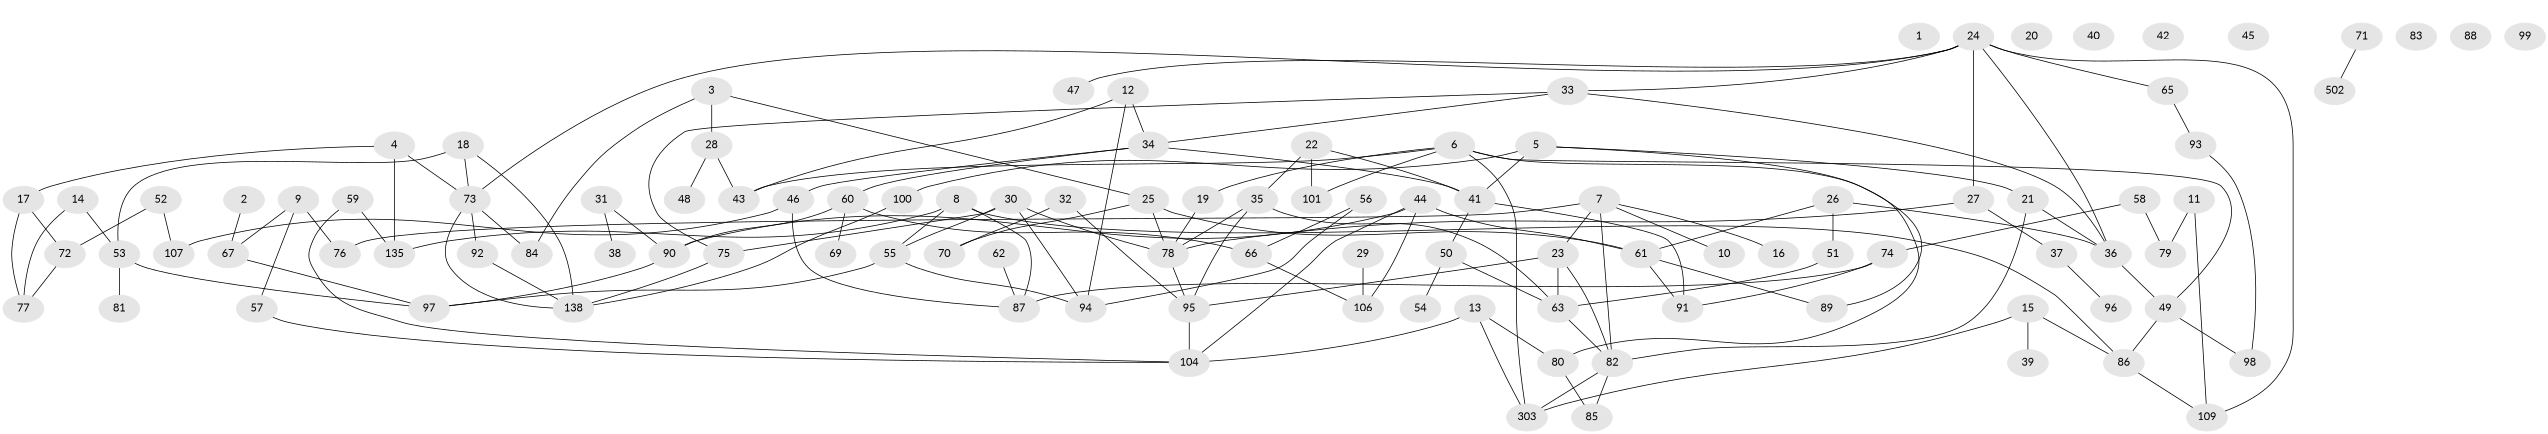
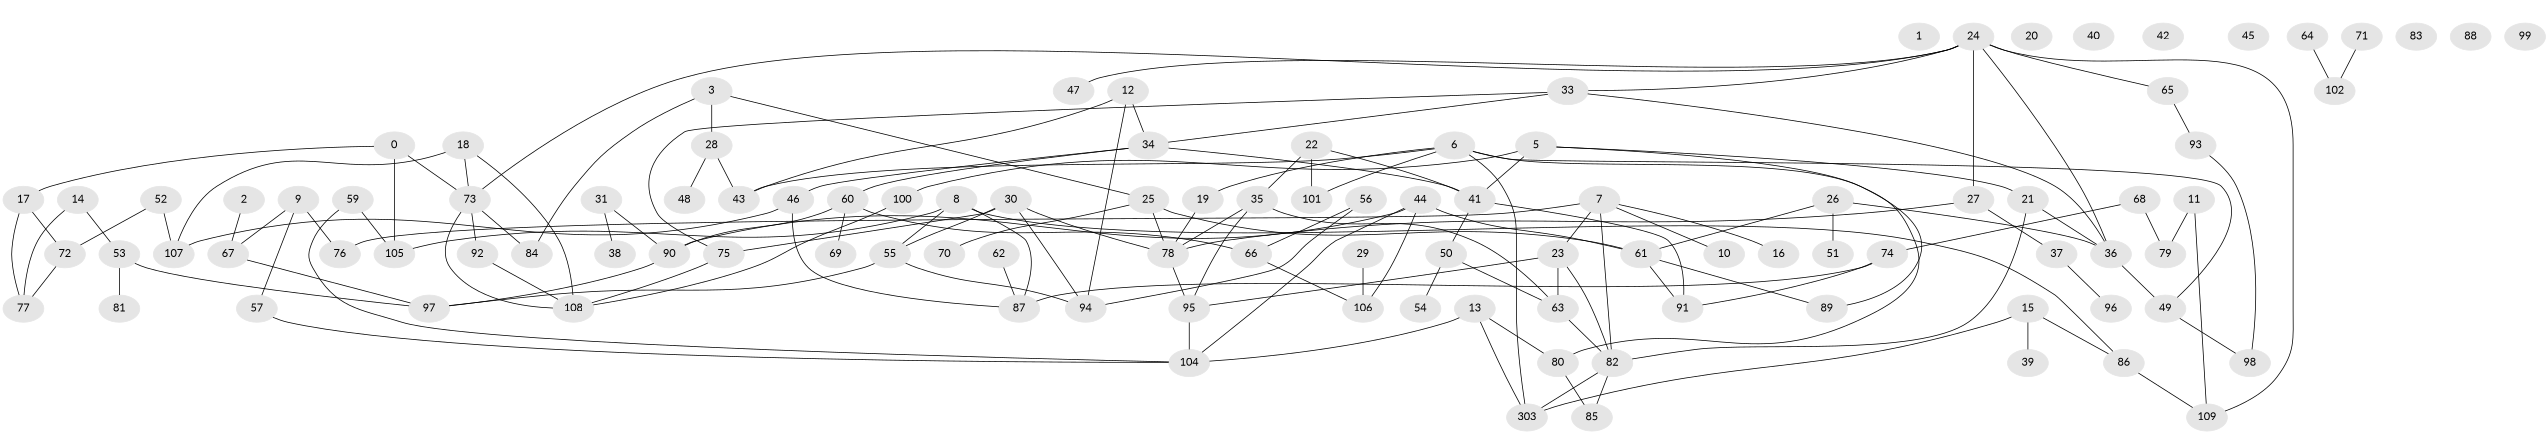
none -> (2307, 37)
(2335, 91) -> (2335, 91)
(394, 145) -> (394, 145)
(259, 162) -> (295, 161)
(1065, 200) -> none
(2140, 200) -> (2140, 200)
(394, 254) -> (394, 254)
(1663, 294) -> none
(573, 309) -> (573, 309)
(2145, 336) -> none
